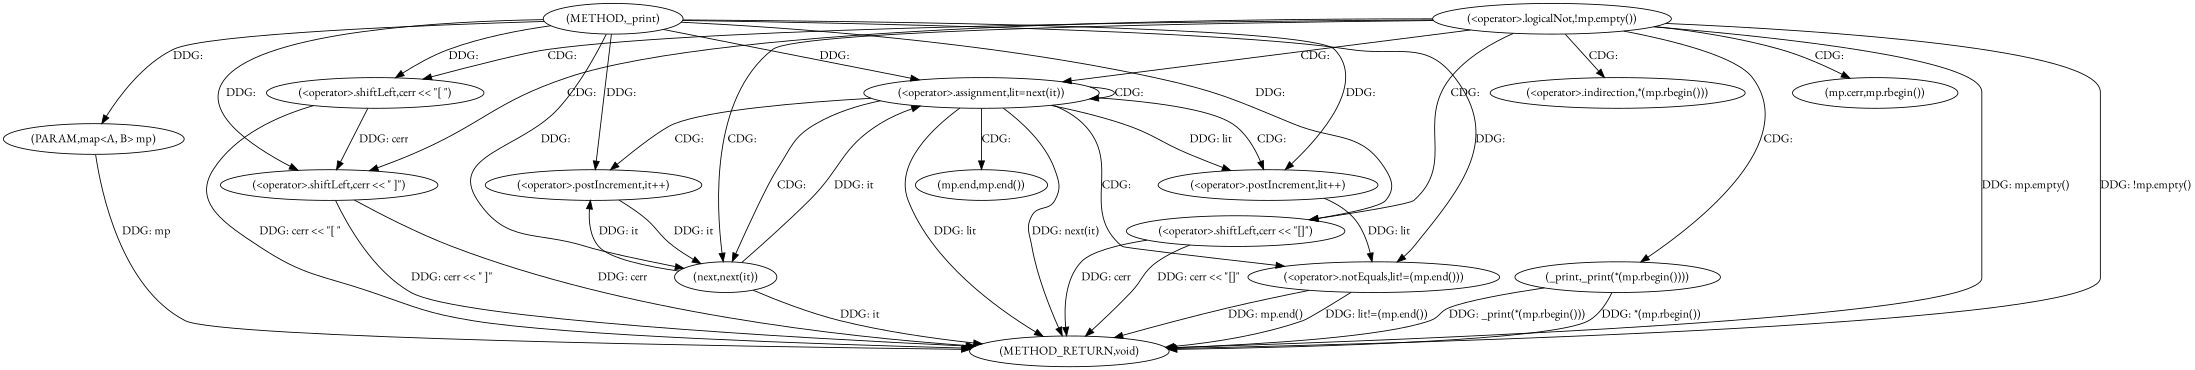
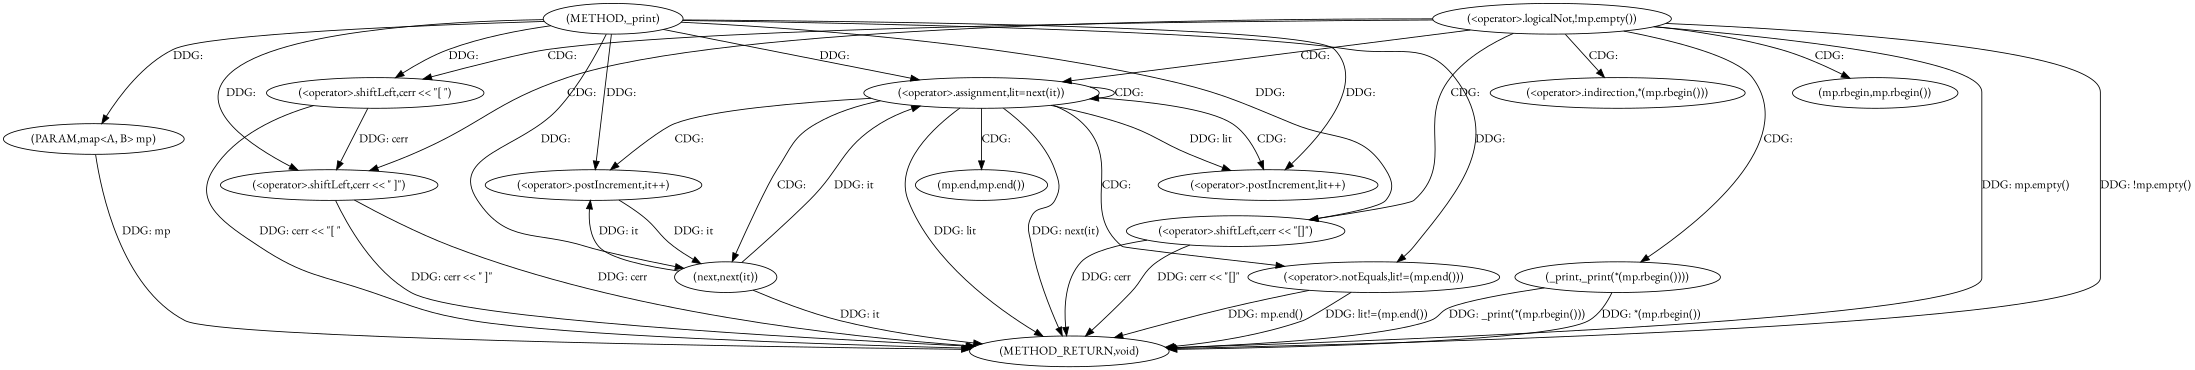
(993, 30) -> none
(1875, 93) -> (1875, 93)
(1355, 219) -> none
